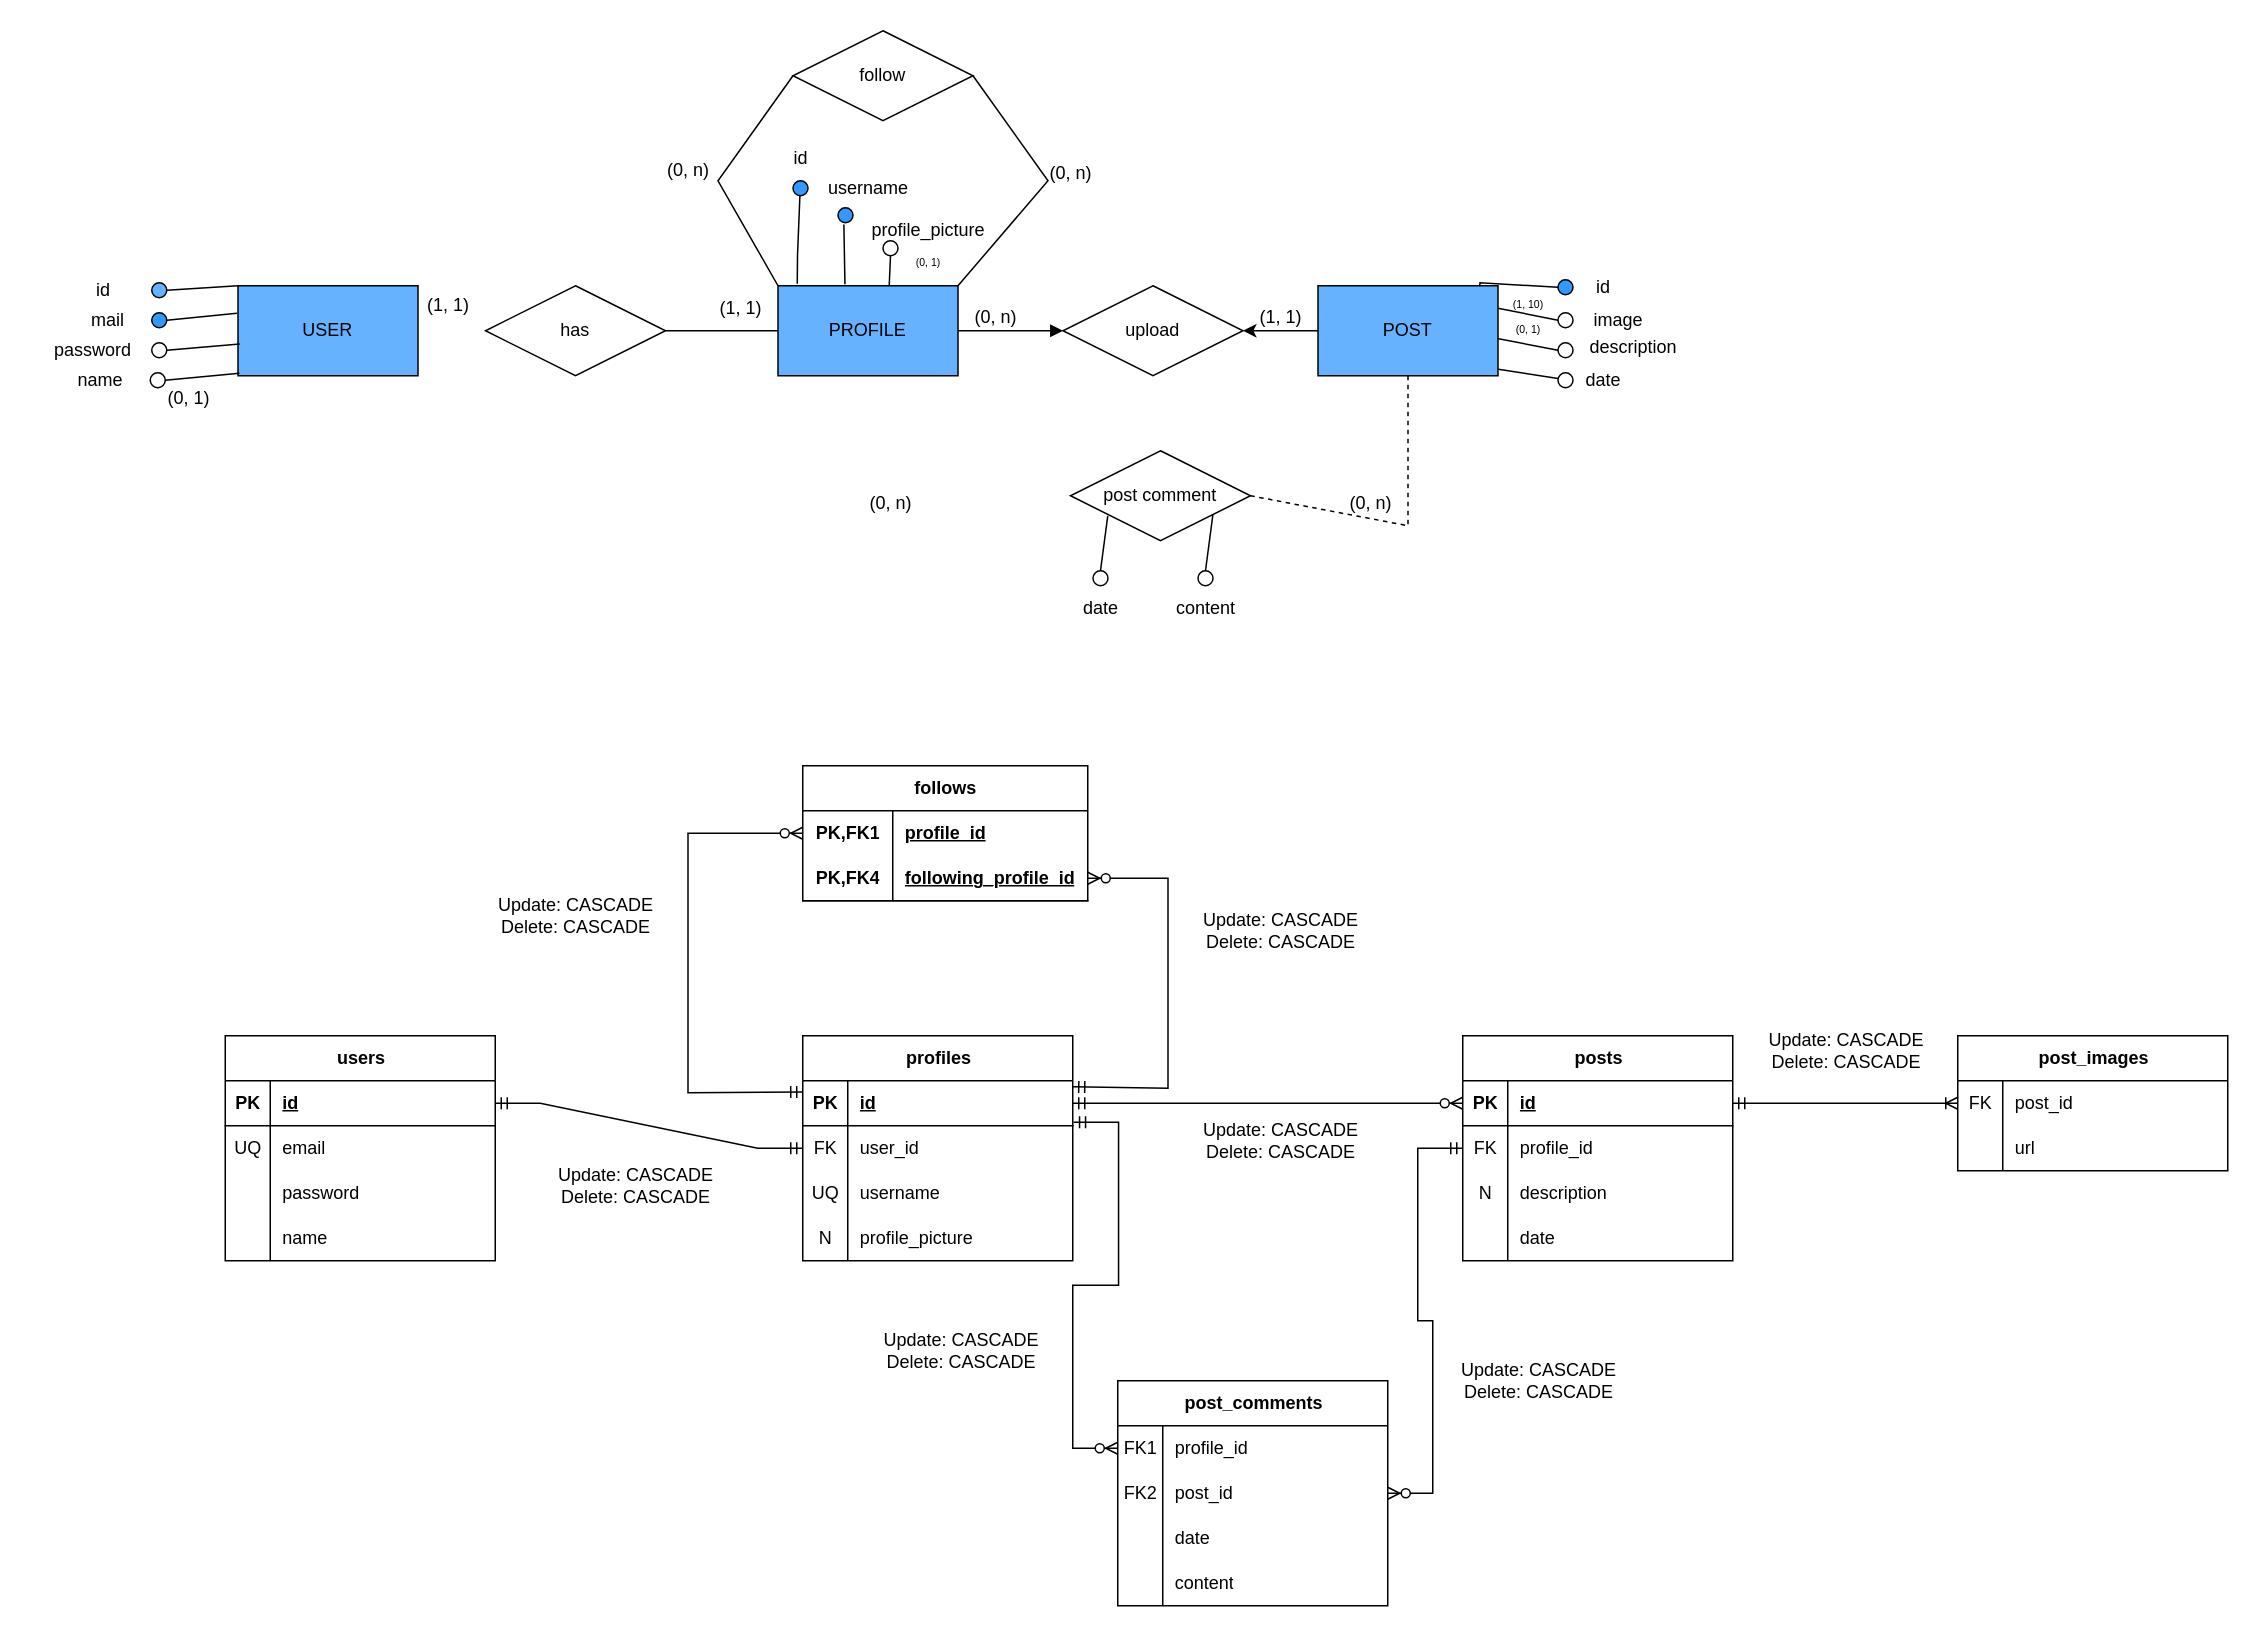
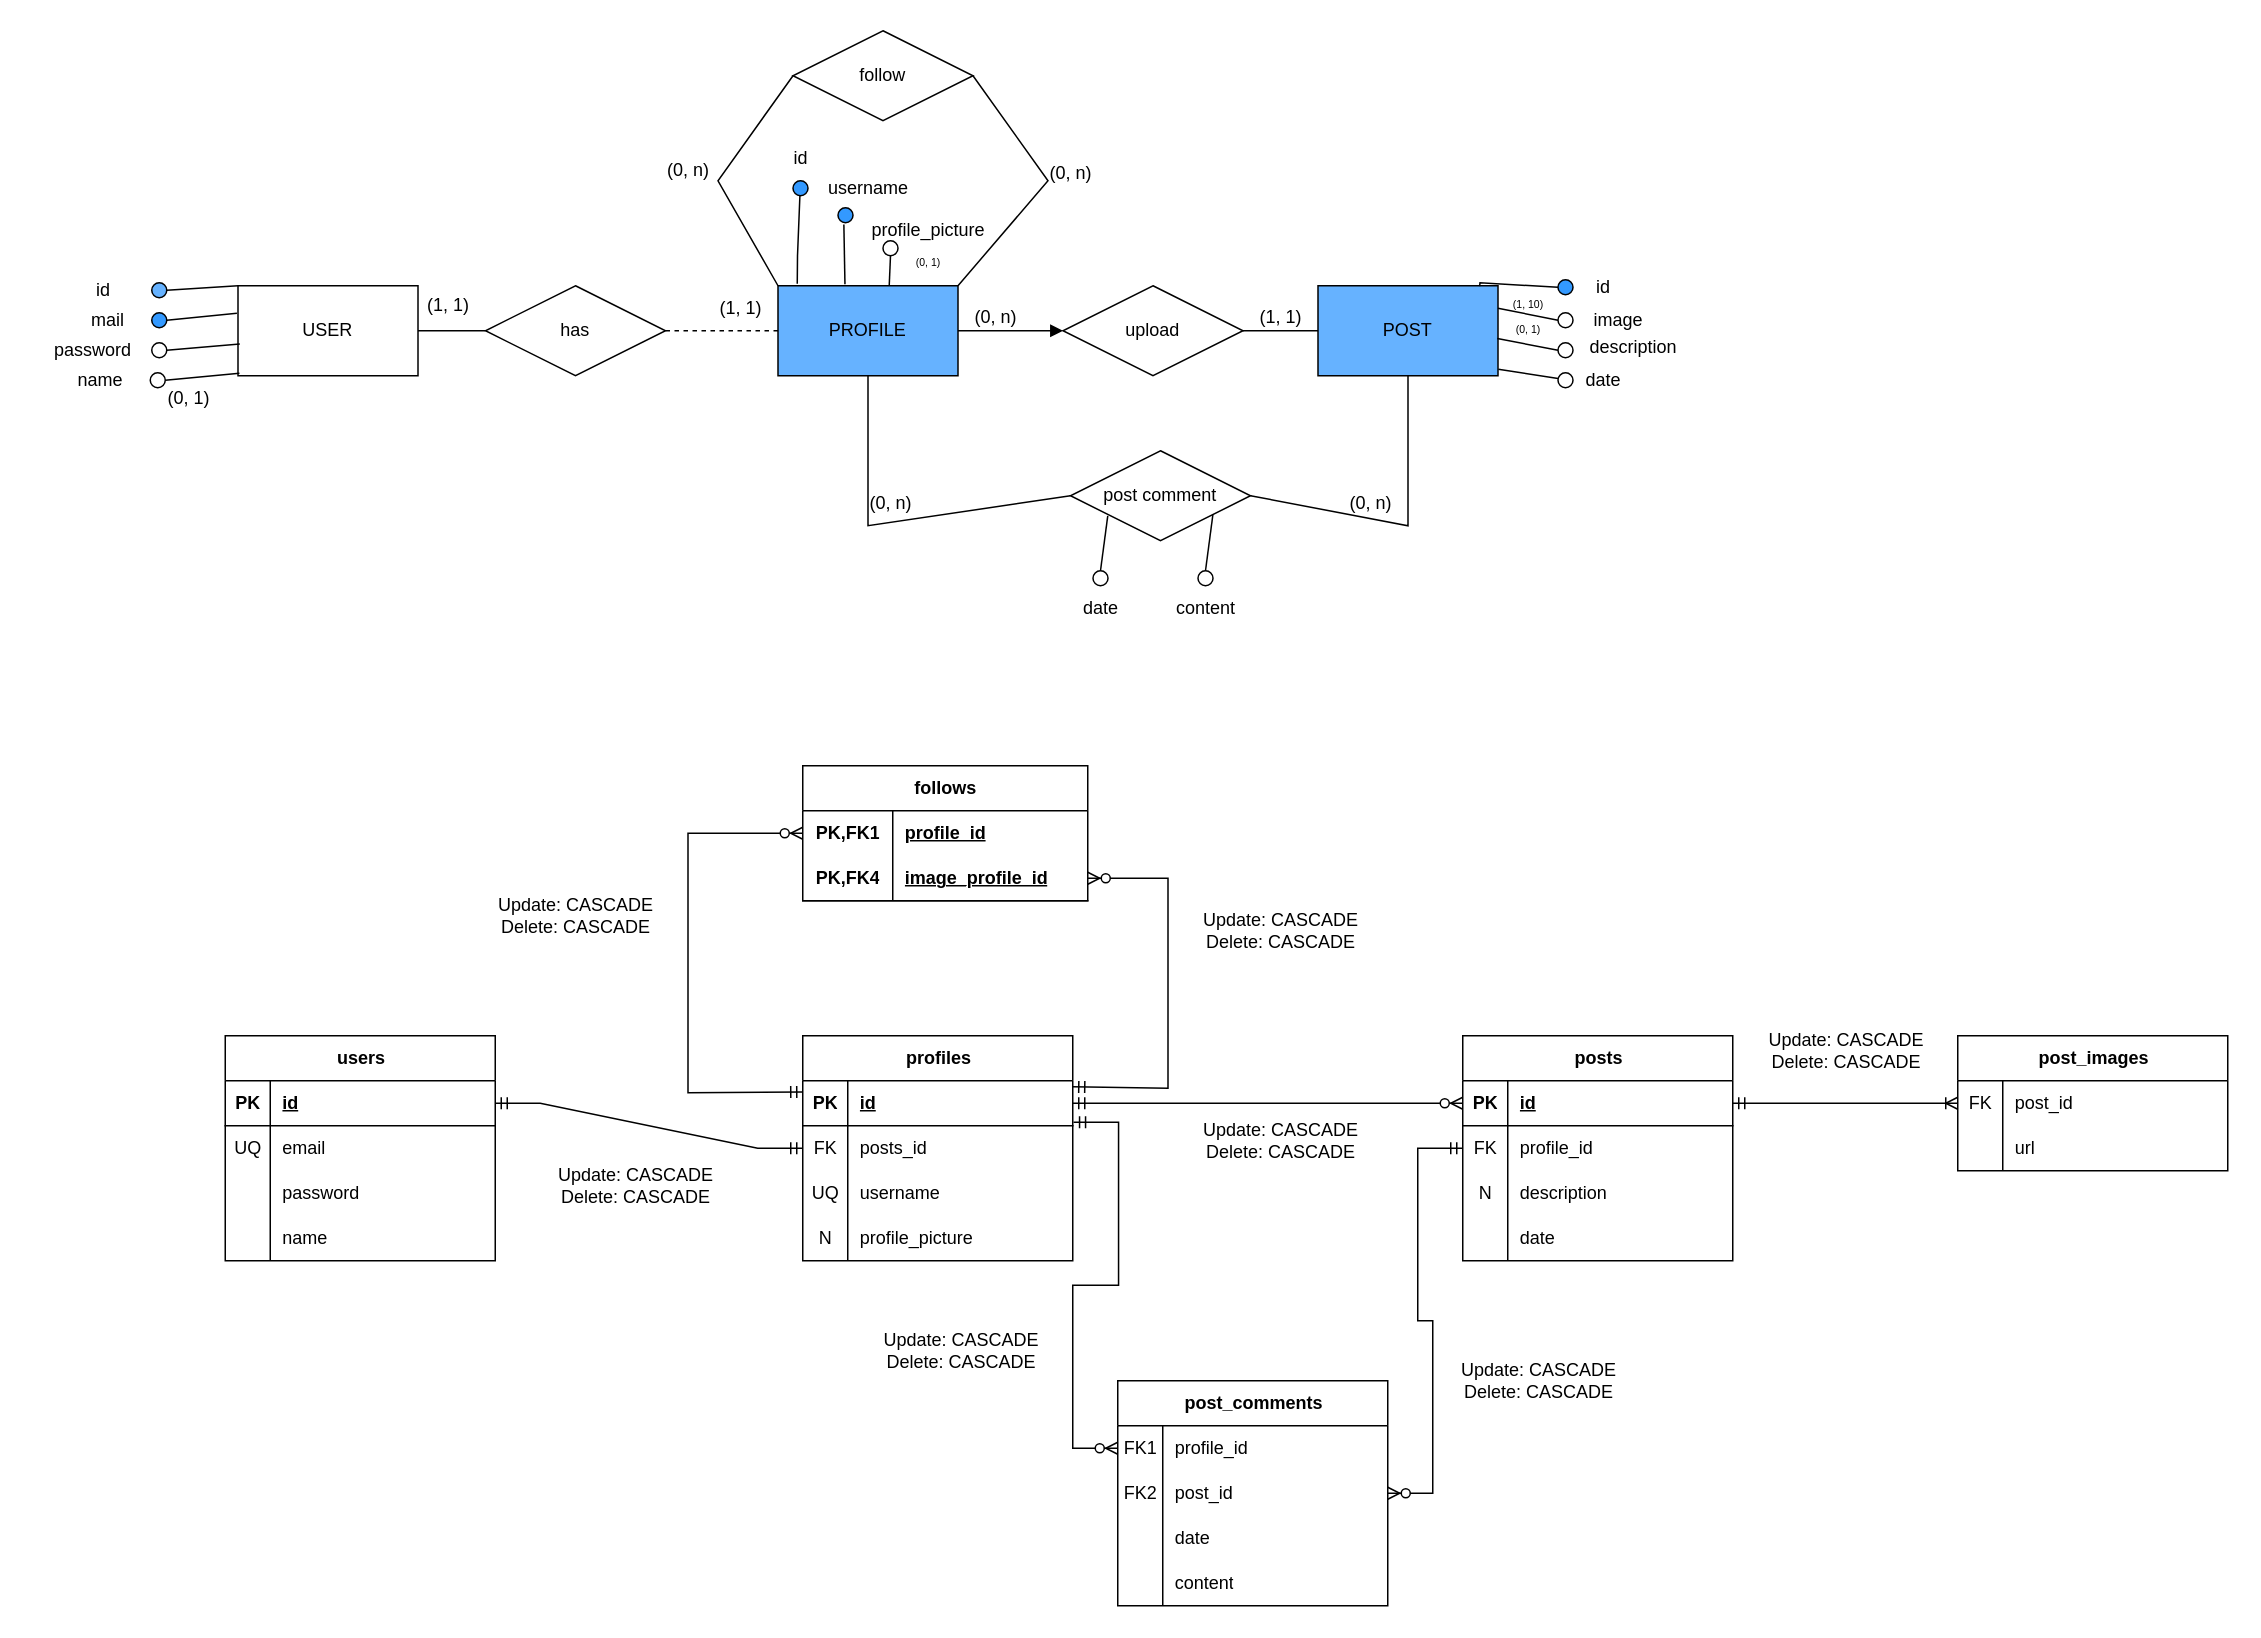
(328, 331) -> (328, 331)
none -> (451, 331)
(720, 331) -> (720, 331)
(1254, 331) -> (1250, 331)
none -> (895, 522)
(1404, 525) -> (1404, 525)
(992, 878) -> (977, 878)
(893, 1148) -> (898, 1148)
